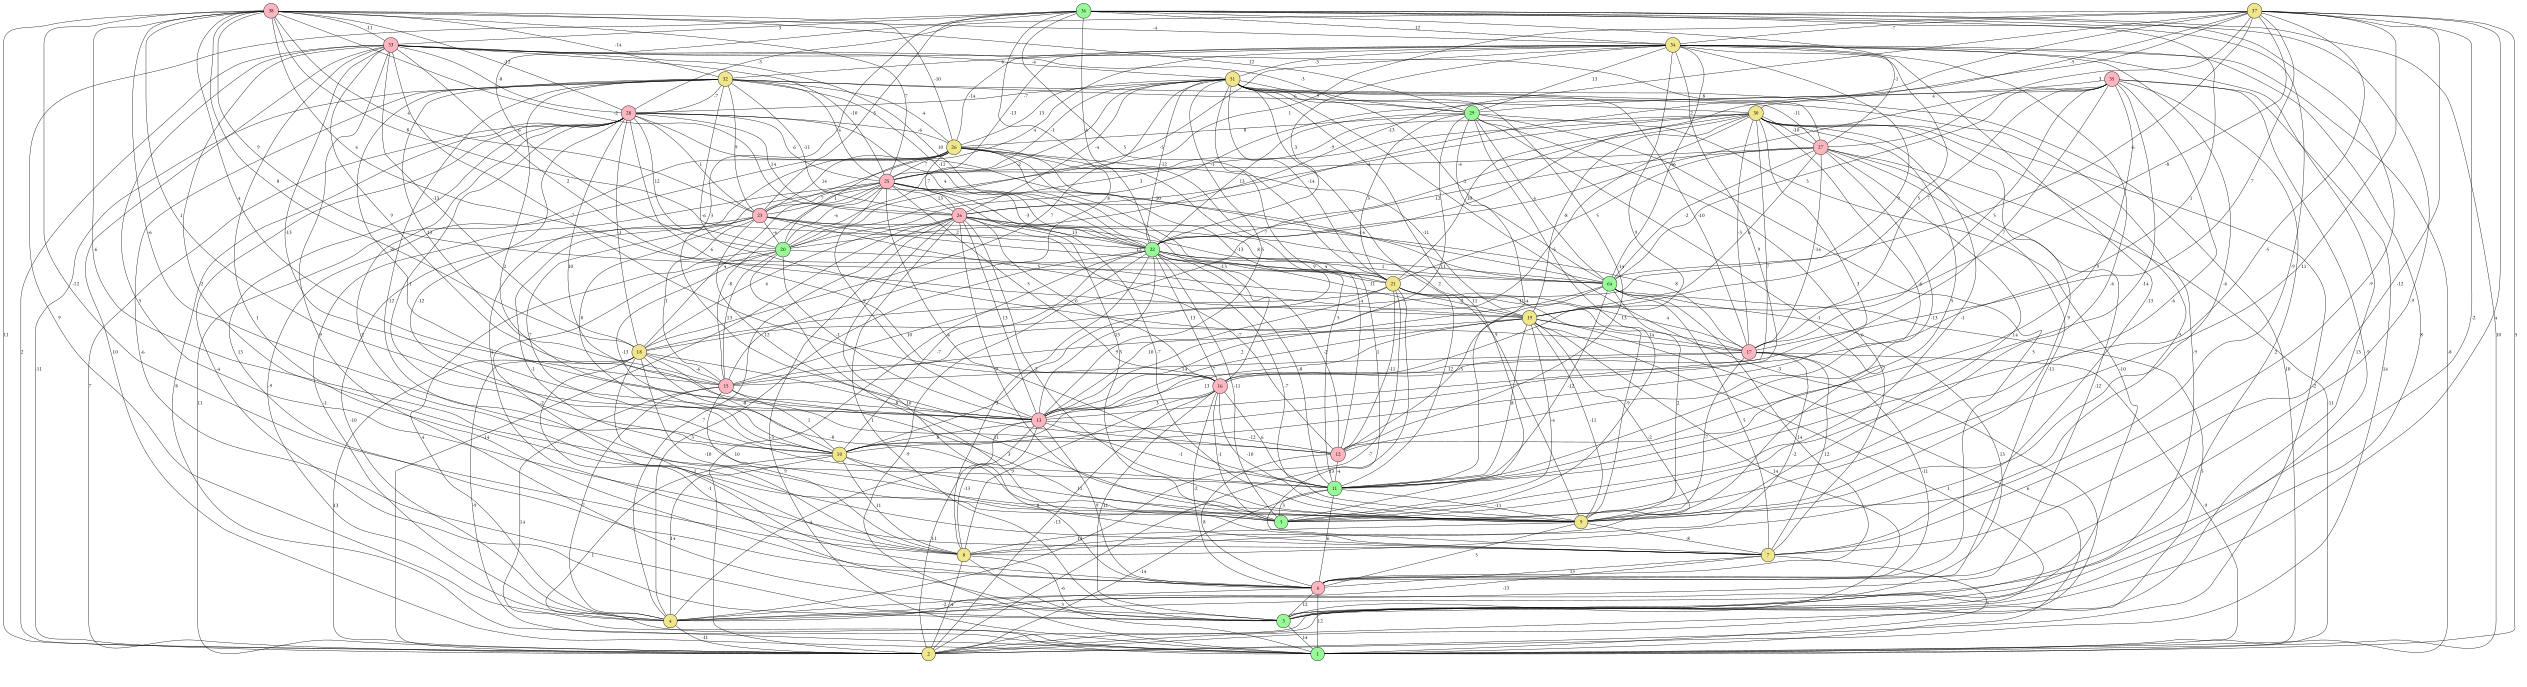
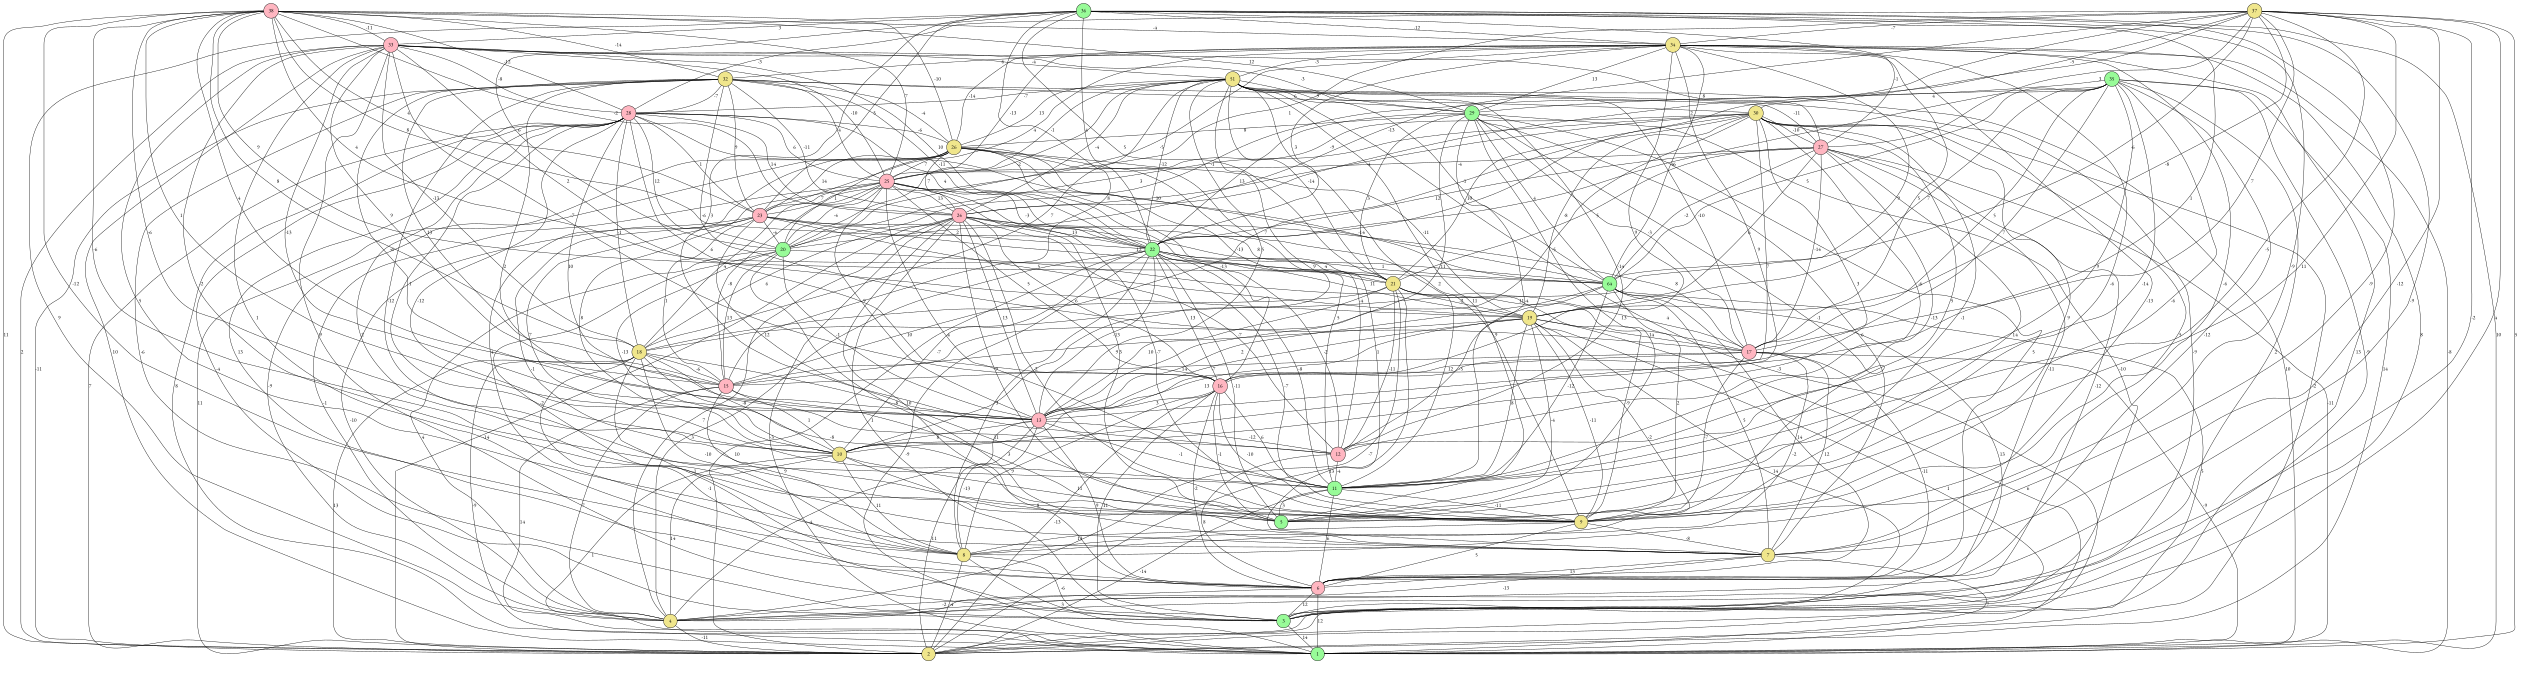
(2112, 79) -> (2112, 79)
(1738, 232) -> (1621, 226)
none -> (1985, 564)
